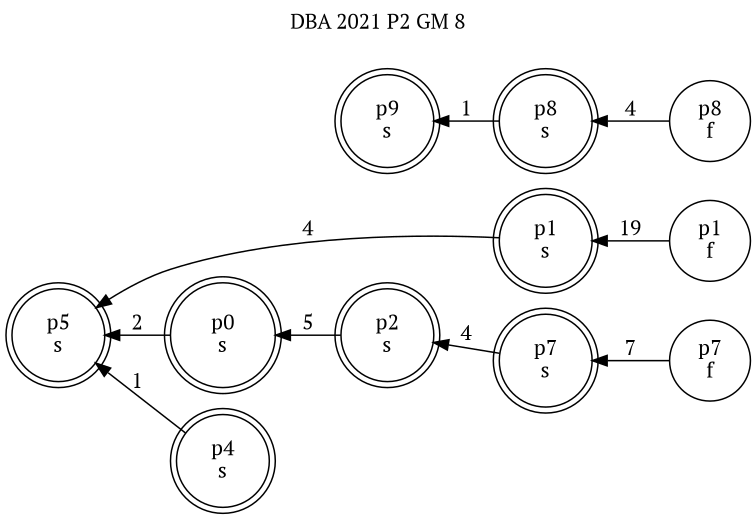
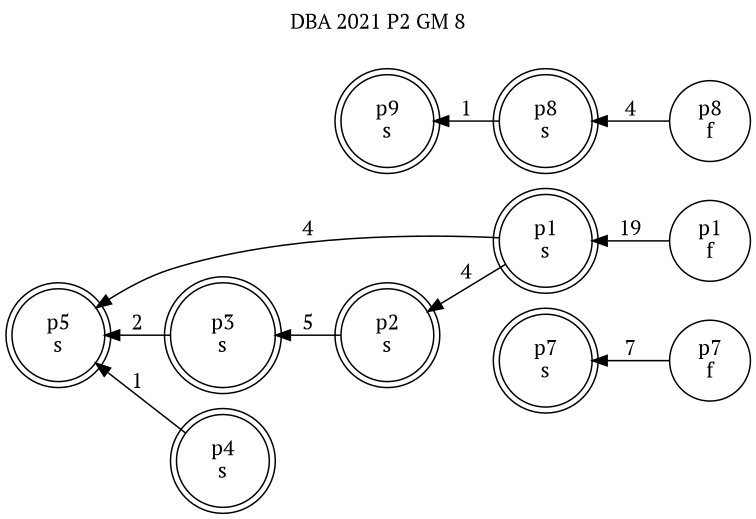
(223, 335) -> (223, 335)
(474, 349) -> (473, 284)
